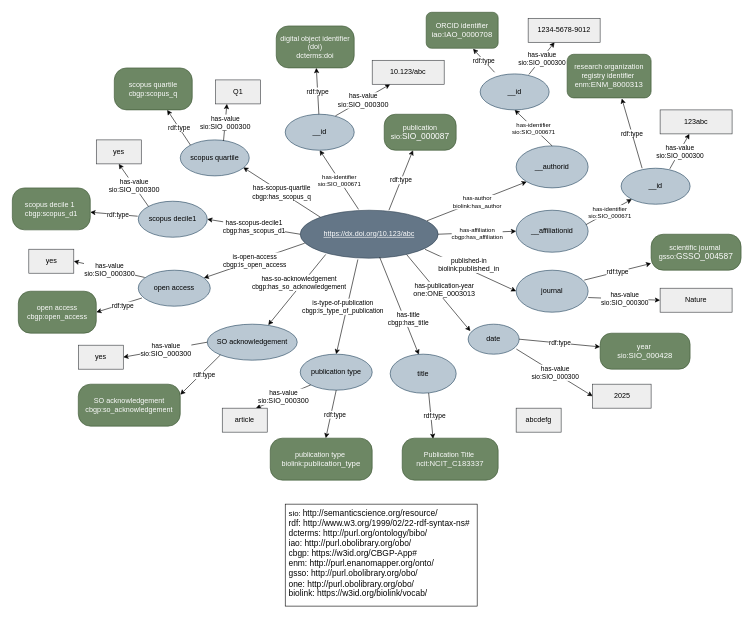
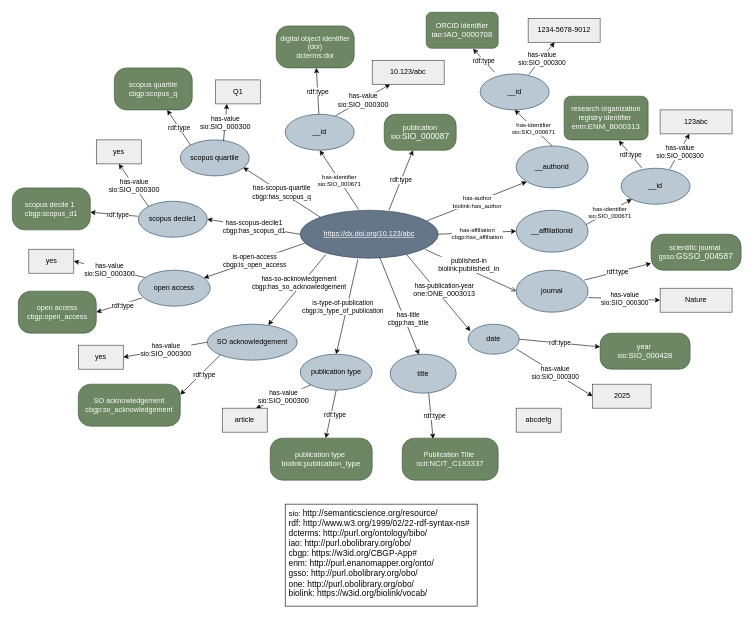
(609, 76) -> (606, 118)
(511, 289) -> (511, 289)
